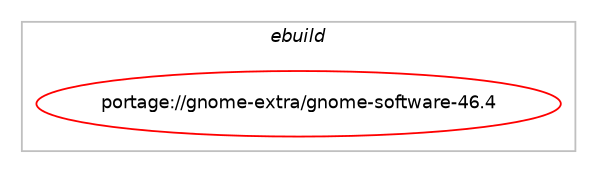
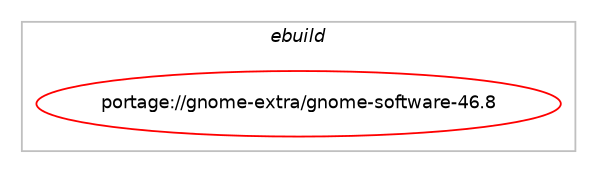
(299, 104) -> (299, 104)
